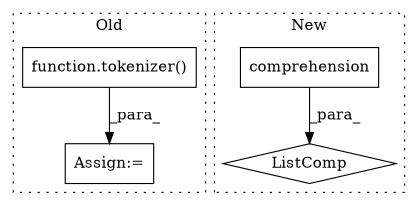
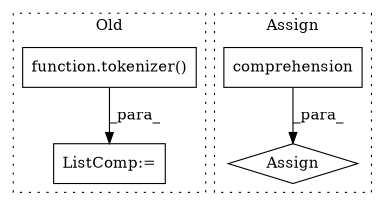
(310, 26) -> (293, 26)
(109, 164) -> (109, 164)
(310, 164) -> (293, 164)
